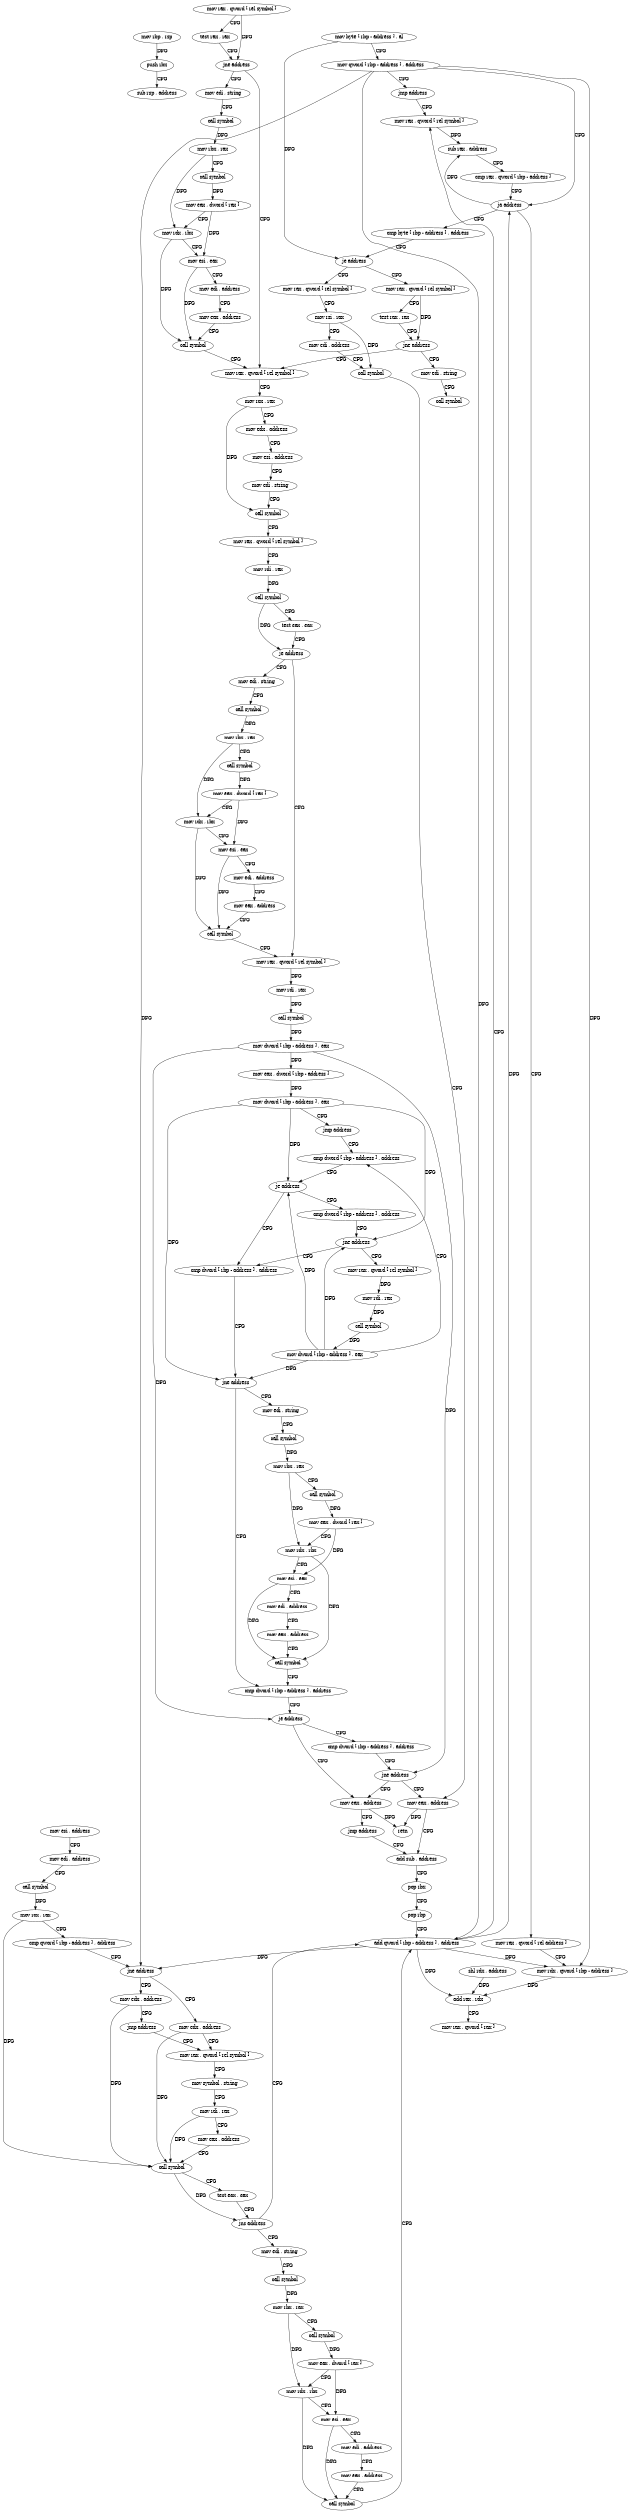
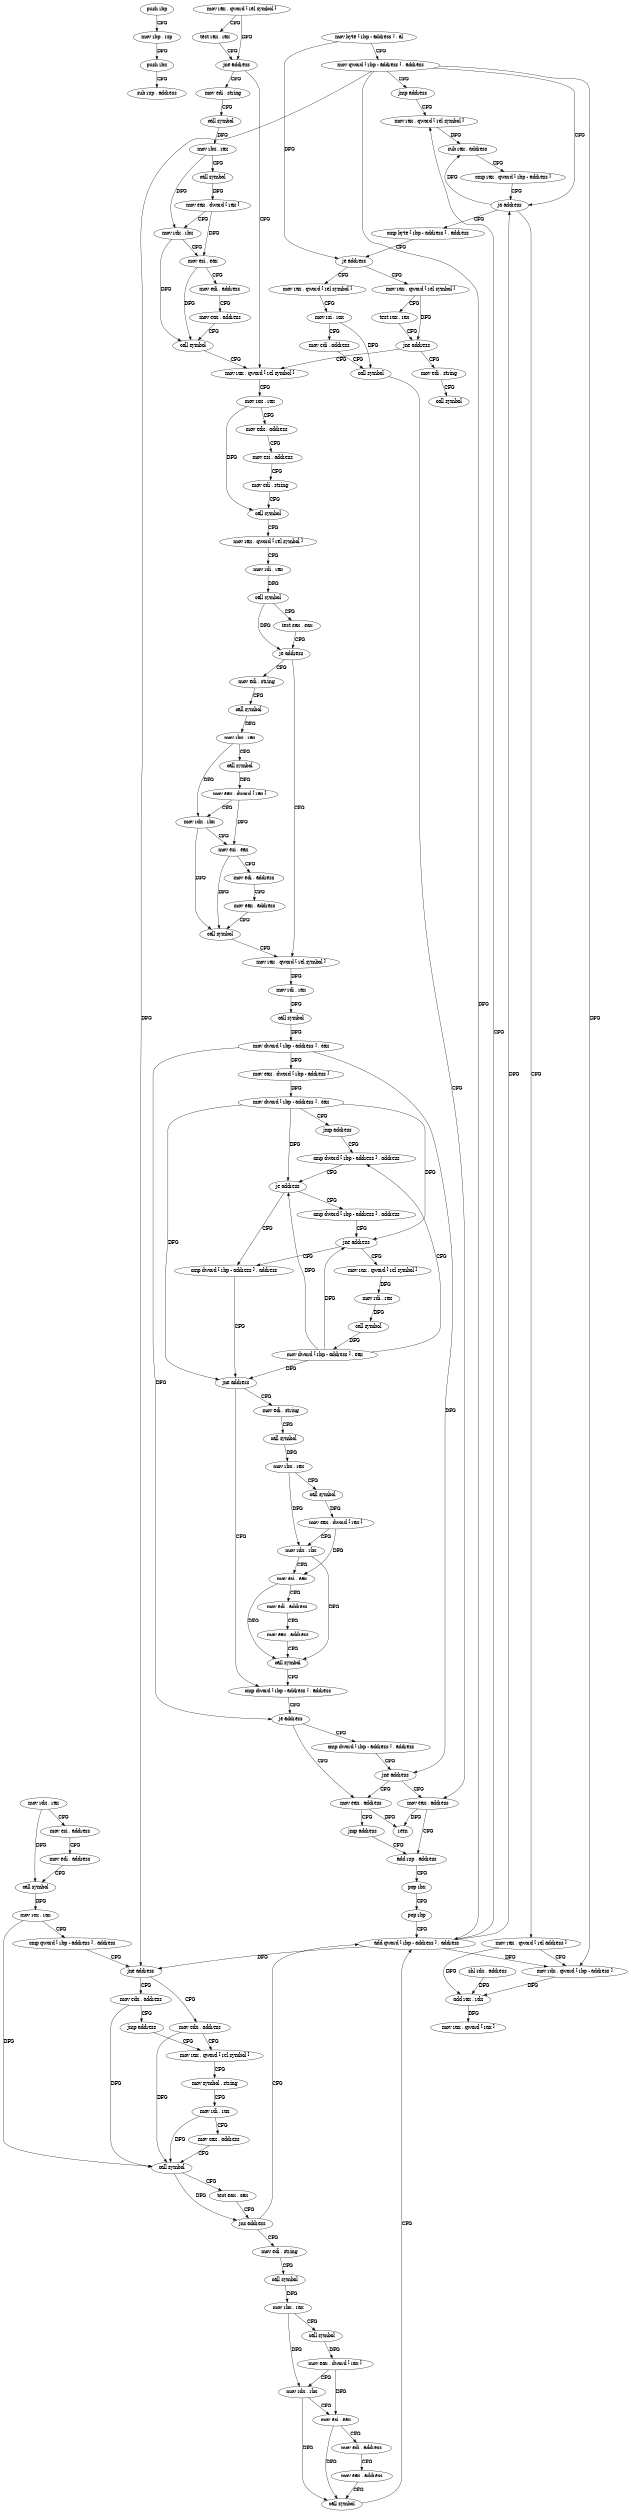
none -> (157, 9)
none -> (43, 1803)
(417, 1860) -> (417, 1860)
(425, 1978) -> (456, 1959)
(474, 2014) -> (474, 2014)
